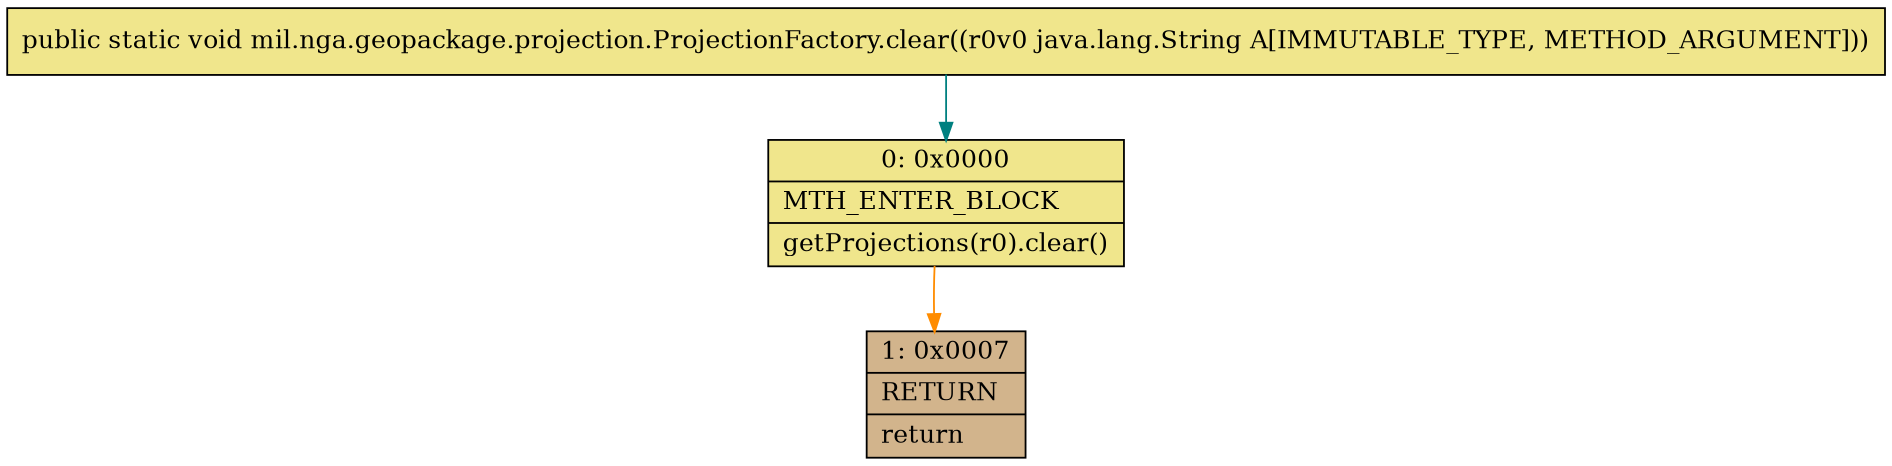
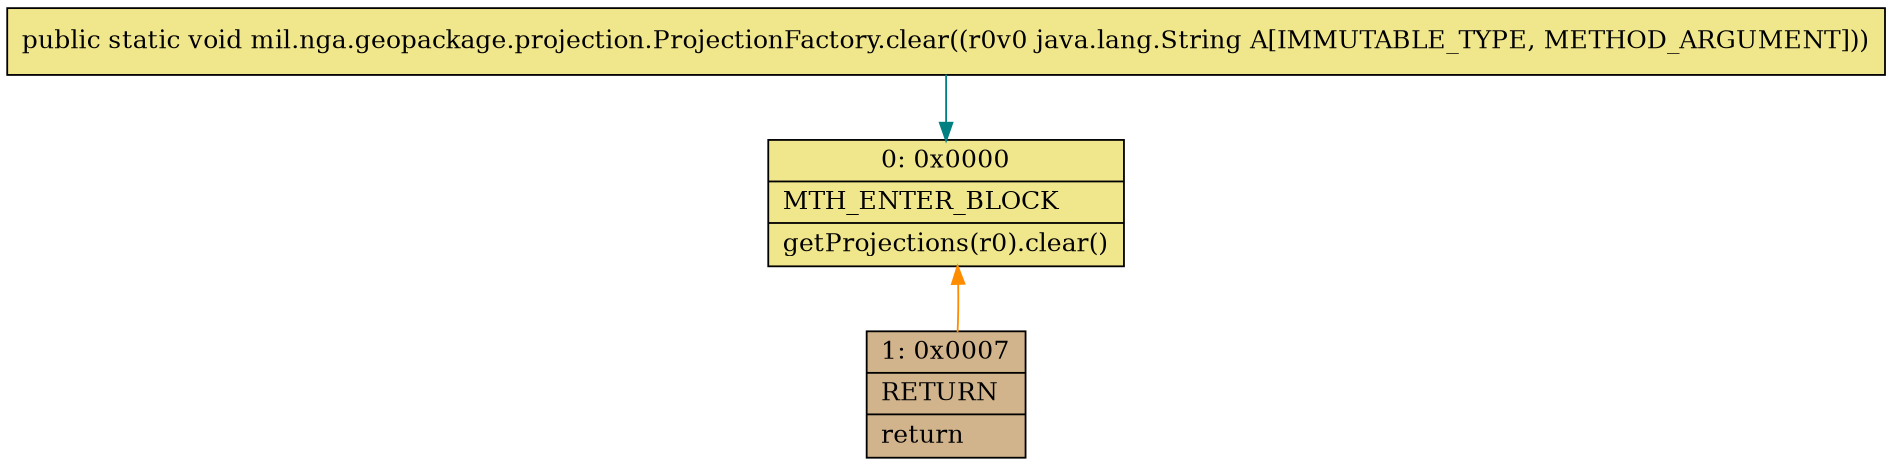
(934, 290) -> (958, 308)
